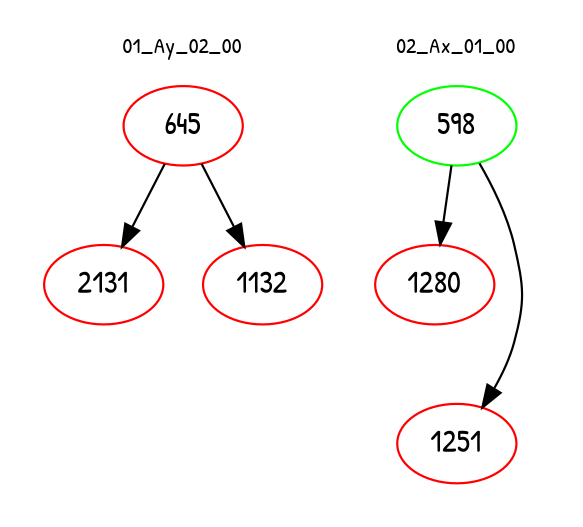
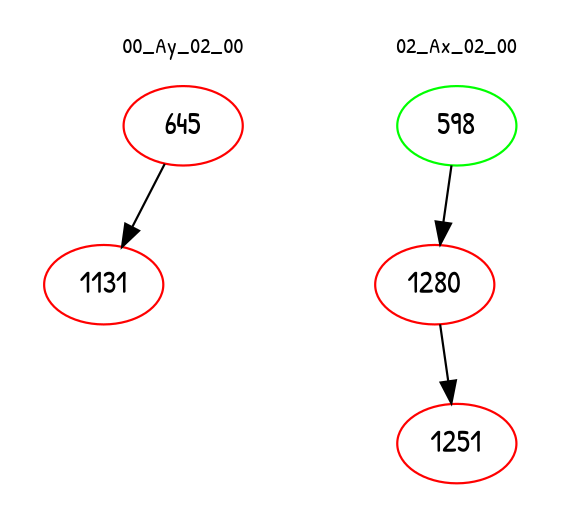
(183, 47) -> (183, 47)
(457, 47) -> (457, 47)
(520, 274) -> (444, 353)
(104, 285) -> (104, 285)
(263, 285) -> none
